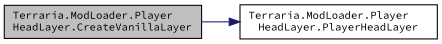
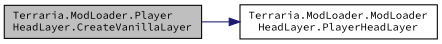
(339, 22) -> (339, 22)
